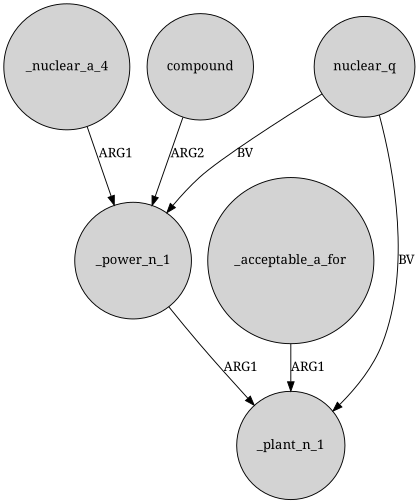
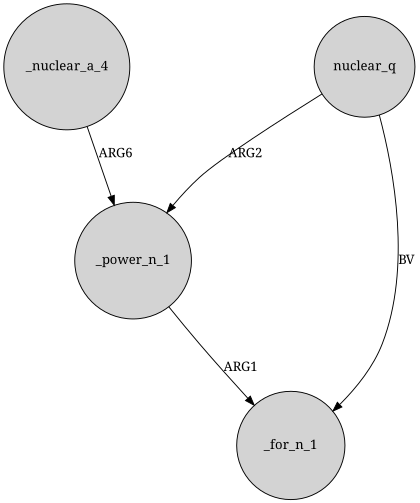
(200, 67) -> none
(116, 154) -> (116, 154)
(246, 154) -> (246, 154)
(291, 261) -> none
(291, 445) -> (291, 445)
